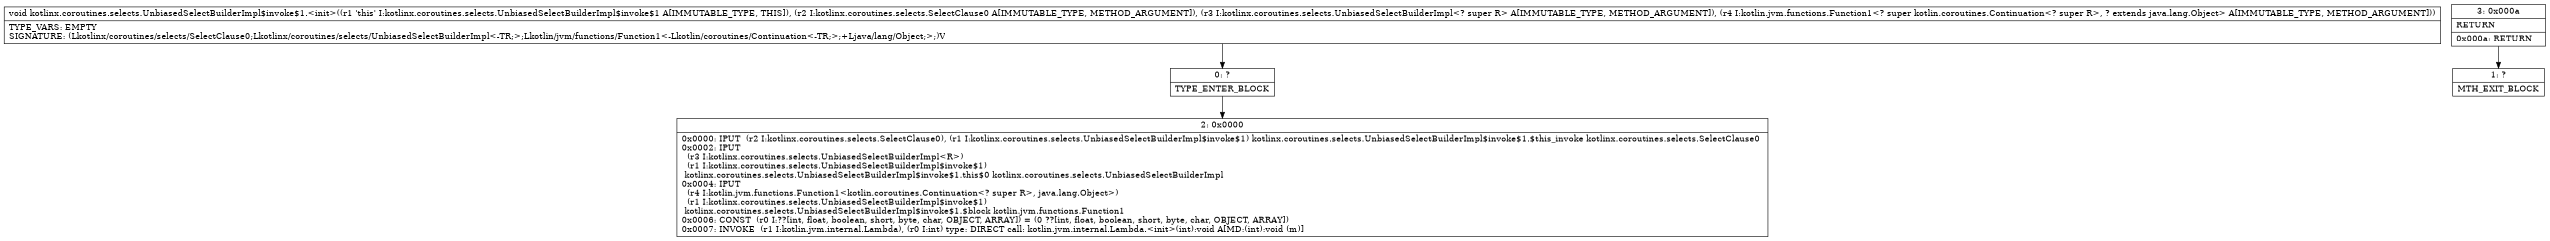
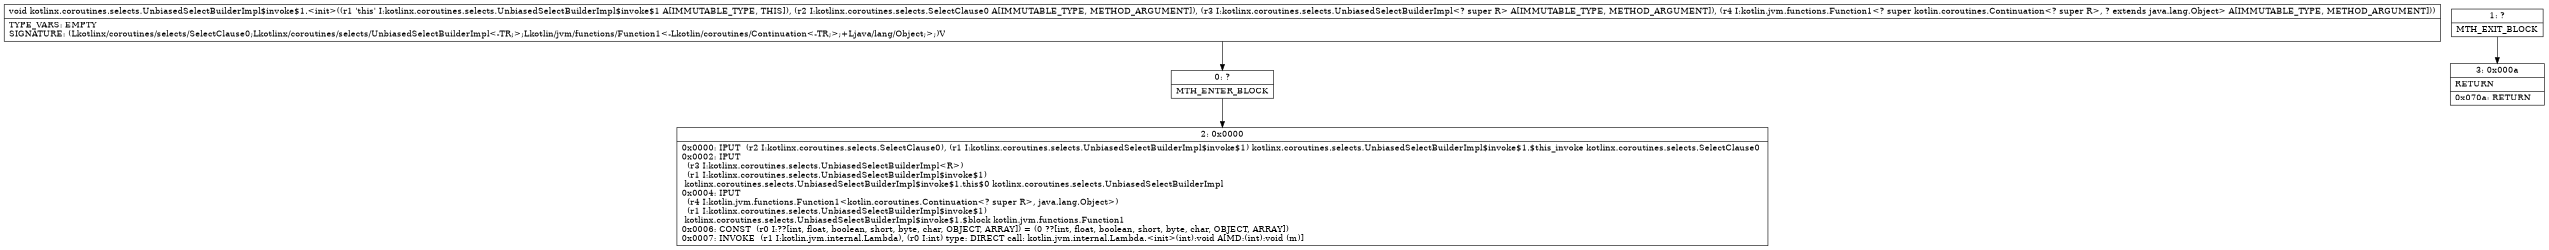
(2499, 39) -> (2497, 98)
(2499, 54) -> (2497, 47)
(1222, 89) -> (1222, 91)
